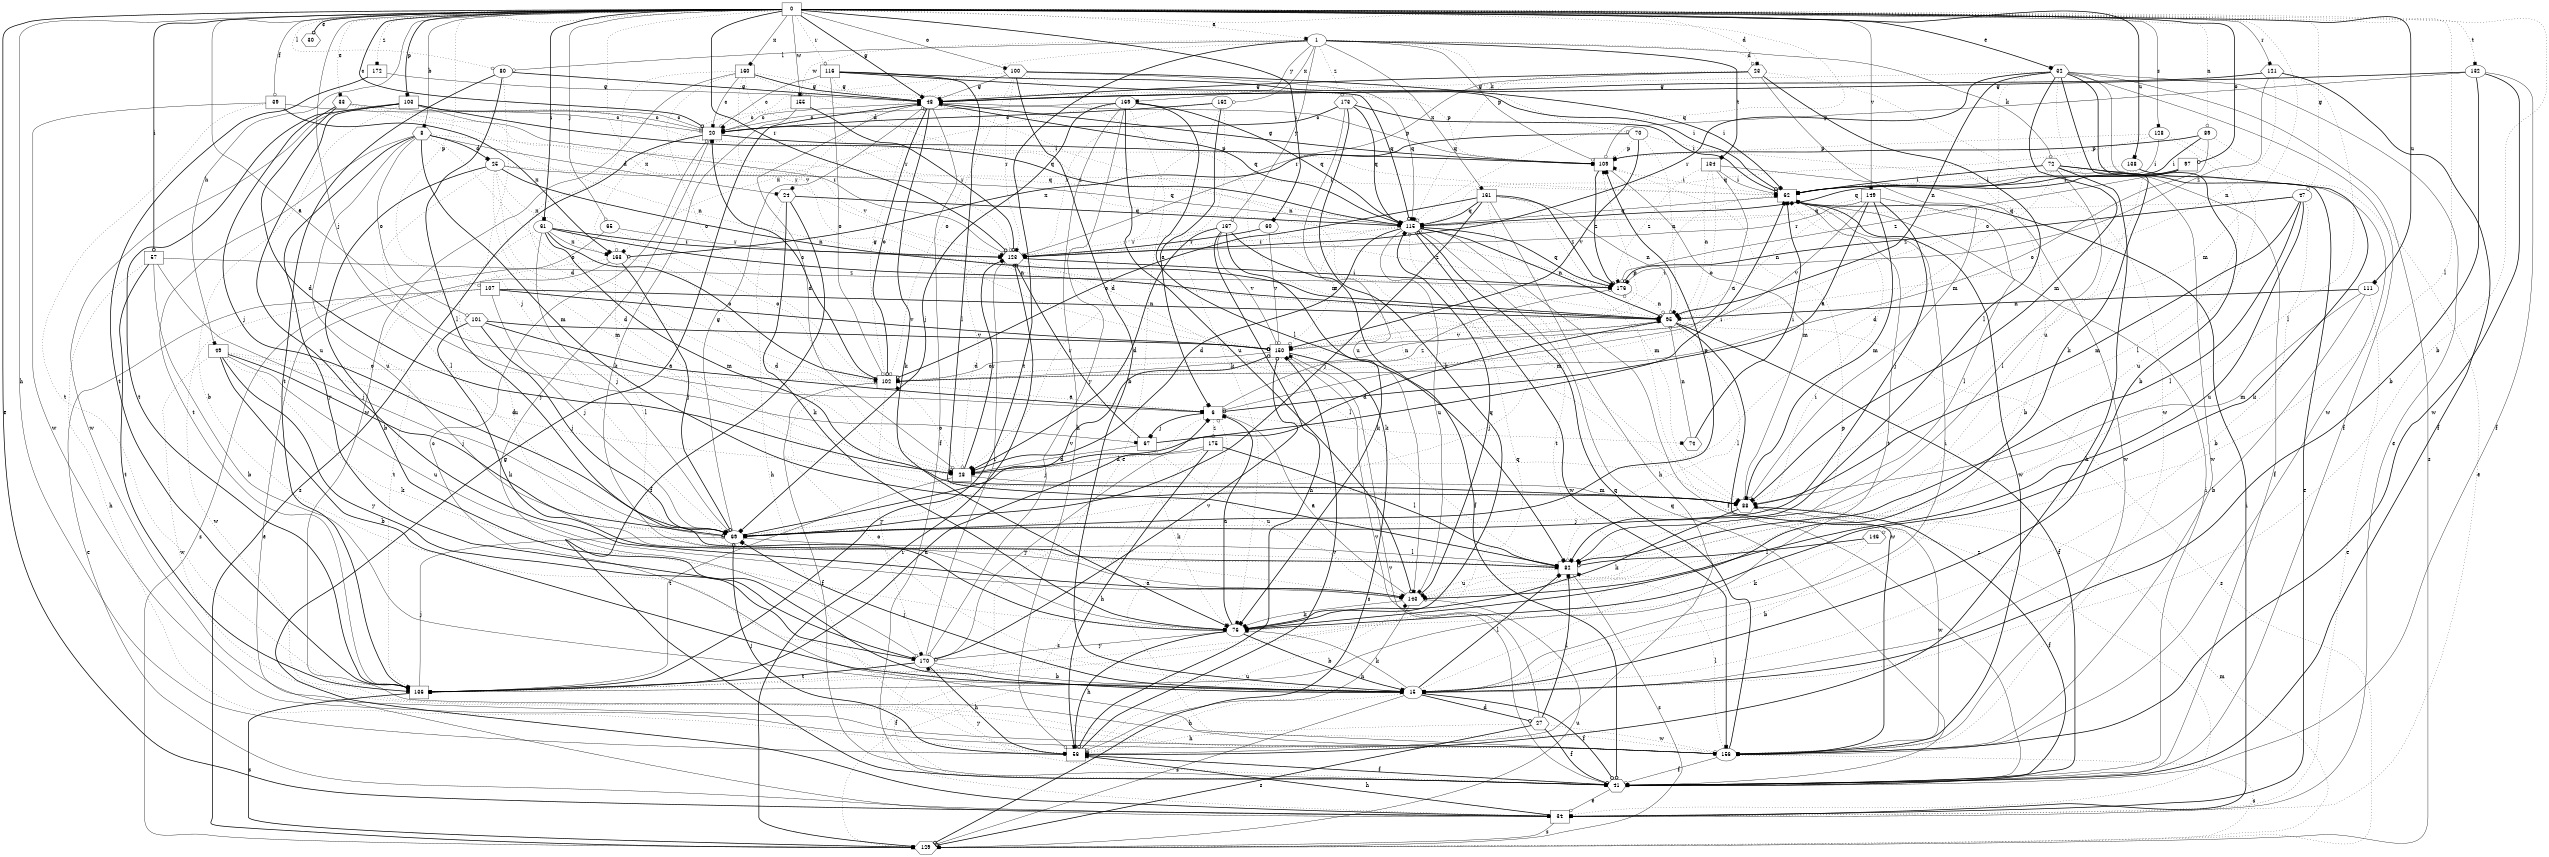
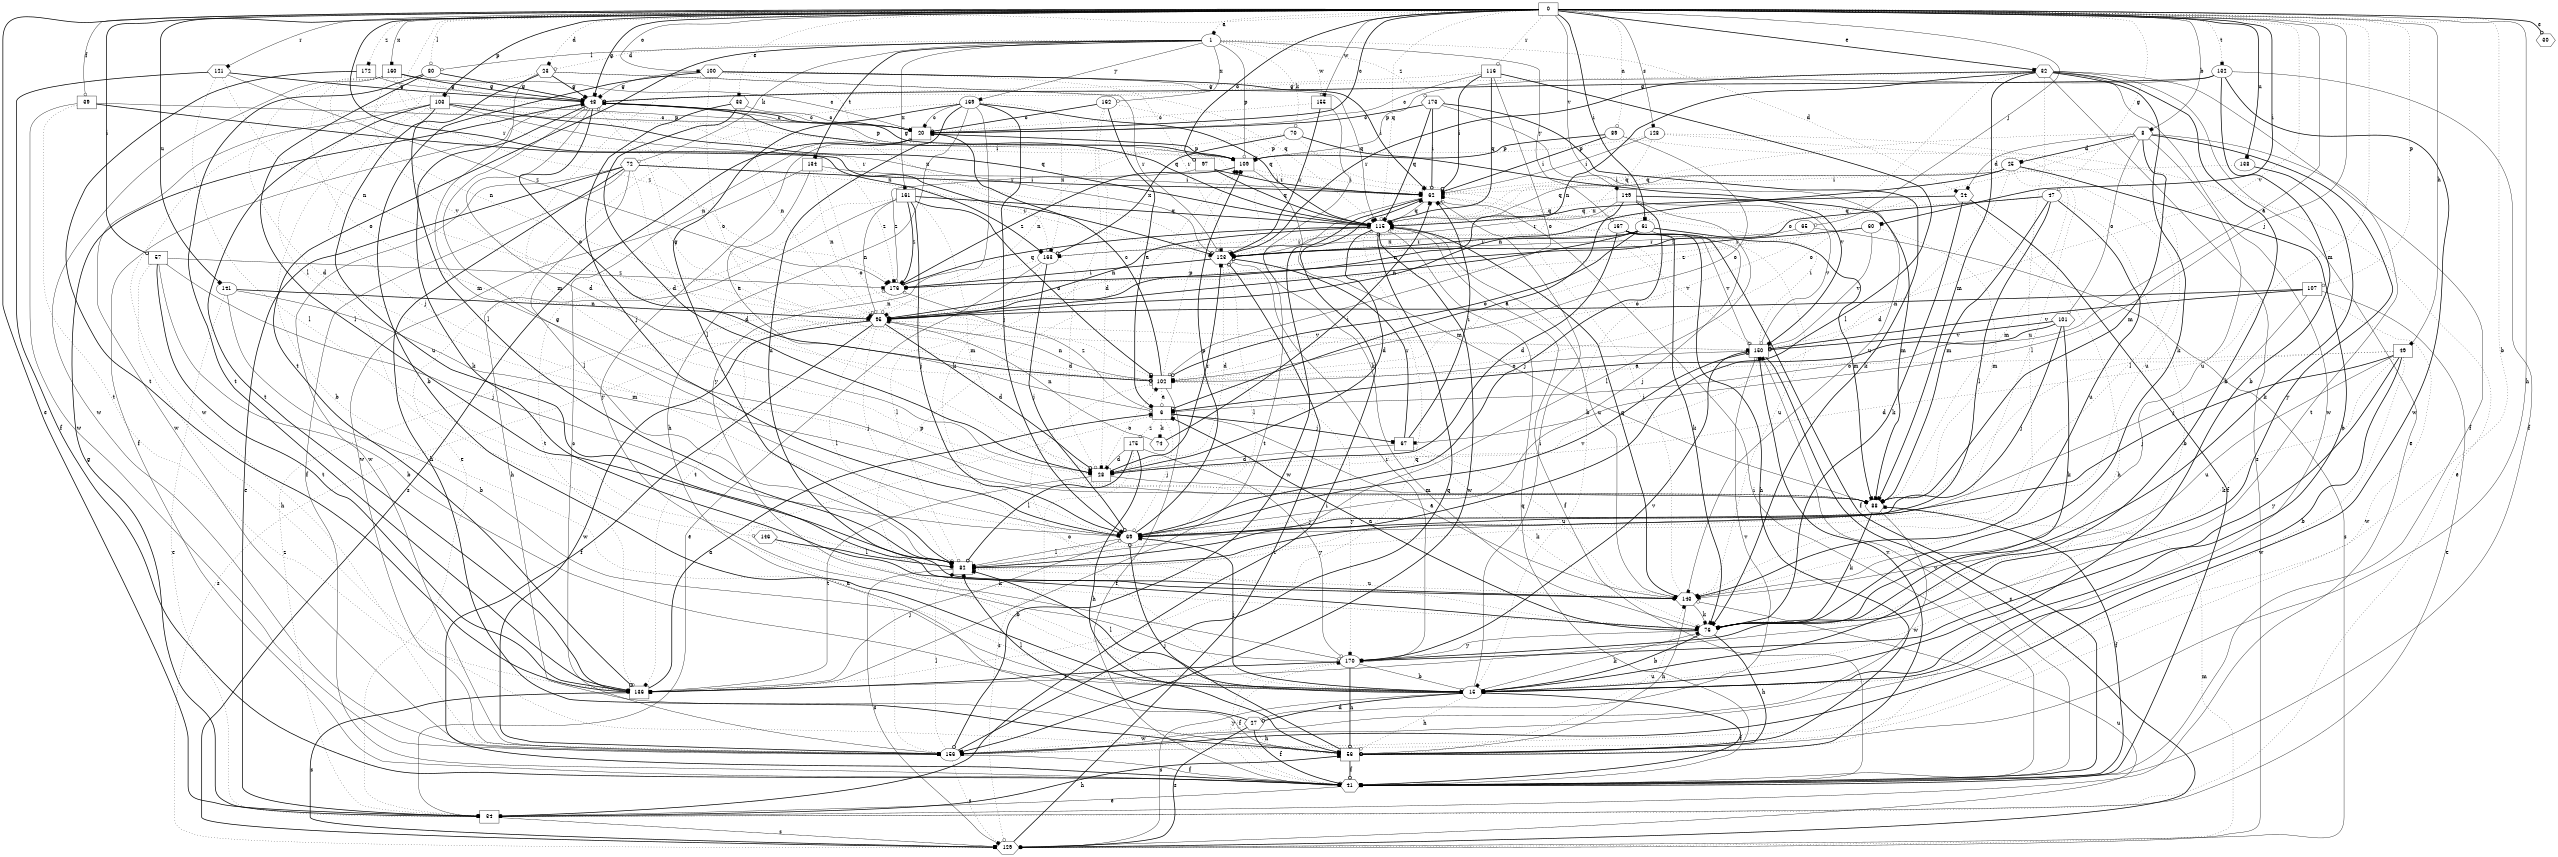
(642, 168) -> (884, 184)
none -> (598, 245)
(2368, 289) -> (227, 289)
